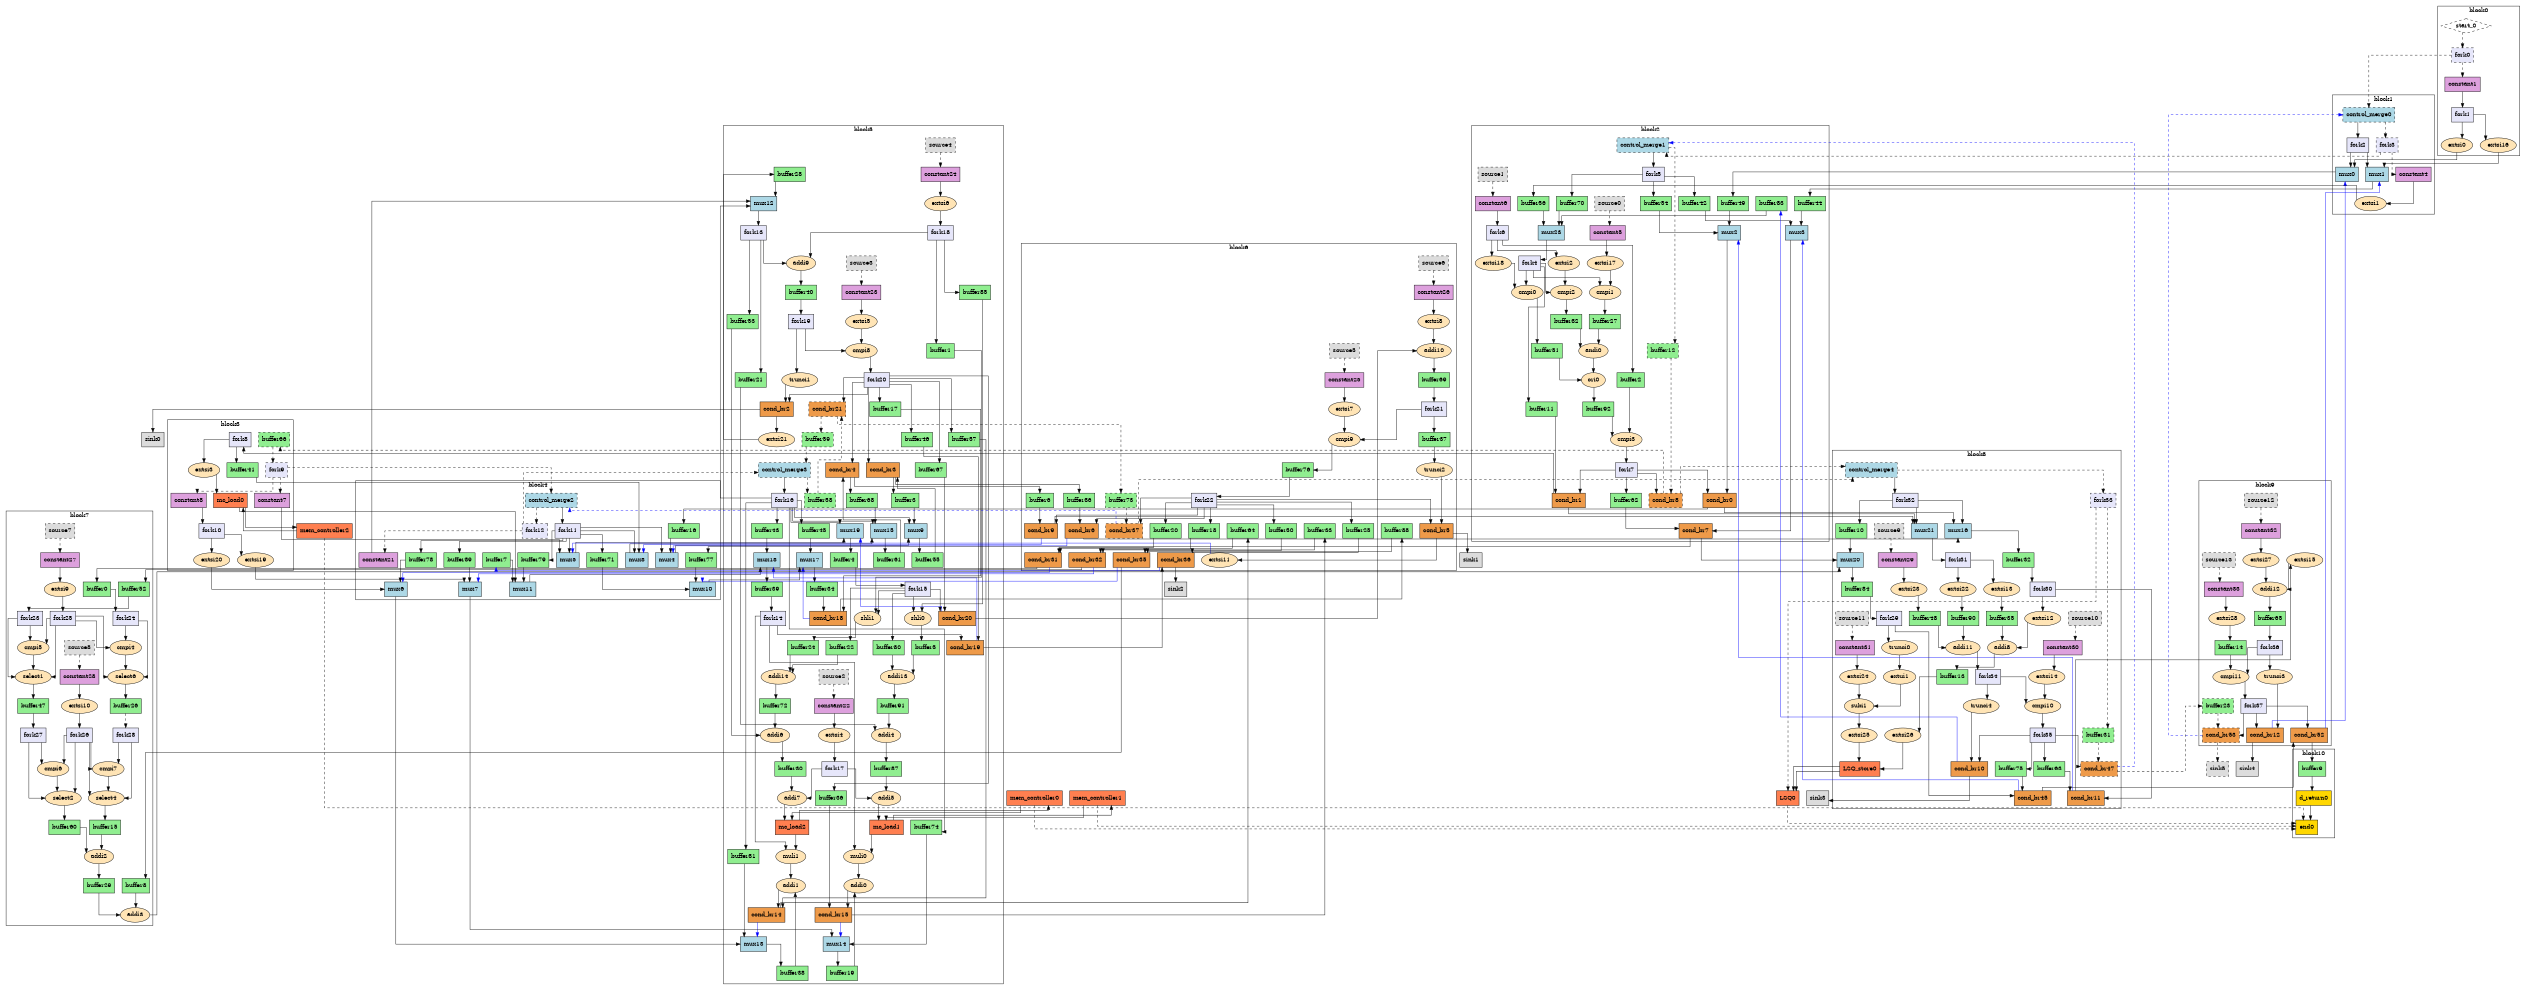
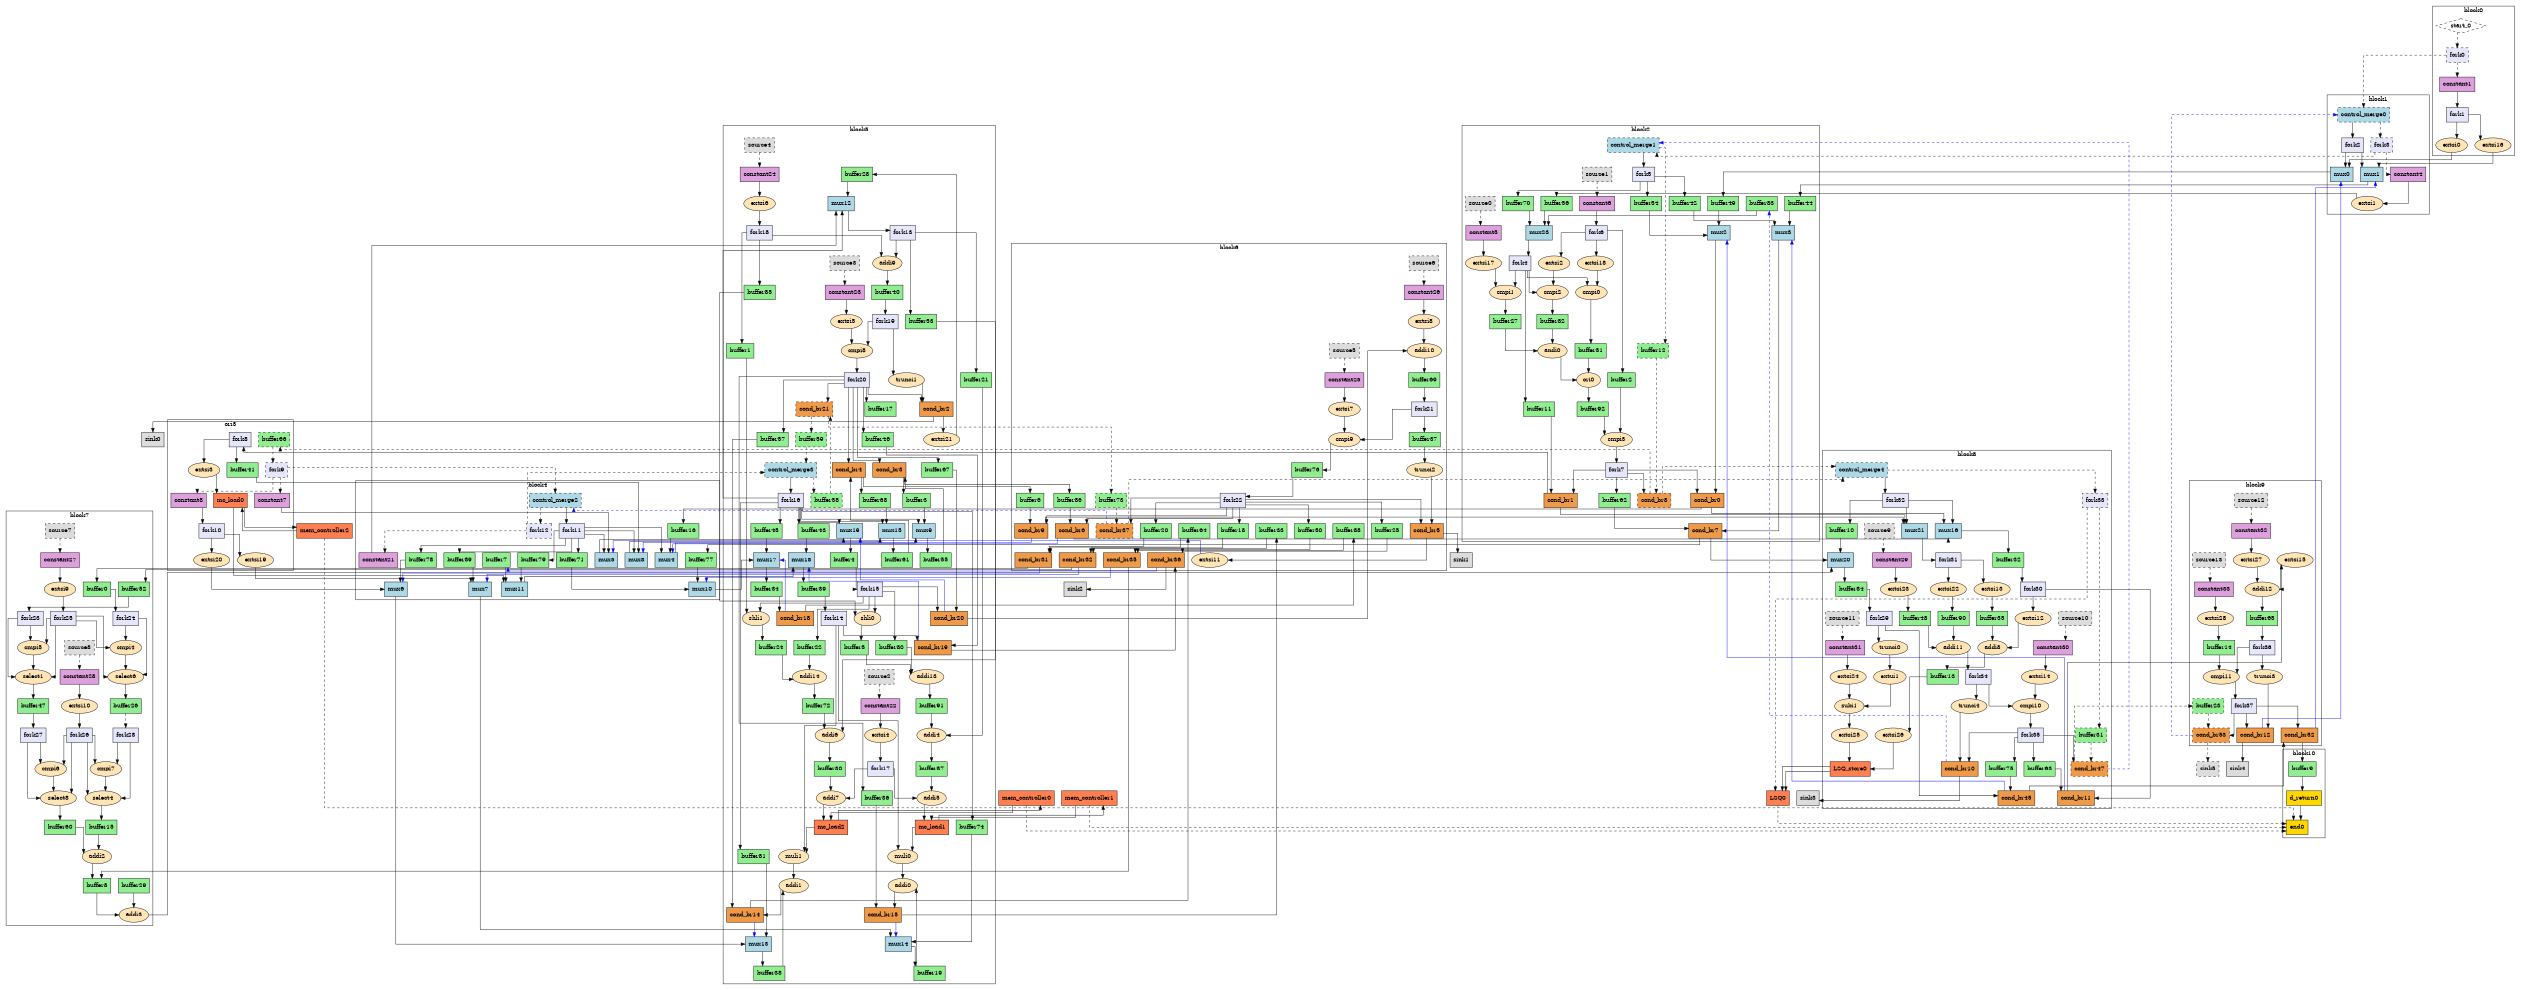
(230, 424) -> (230, 424)
(981, 537) -> none
(1781, 577) -> (1769, 577)
(63, 798) -> (58, 798)
(99, 869) -> (92, 869)
